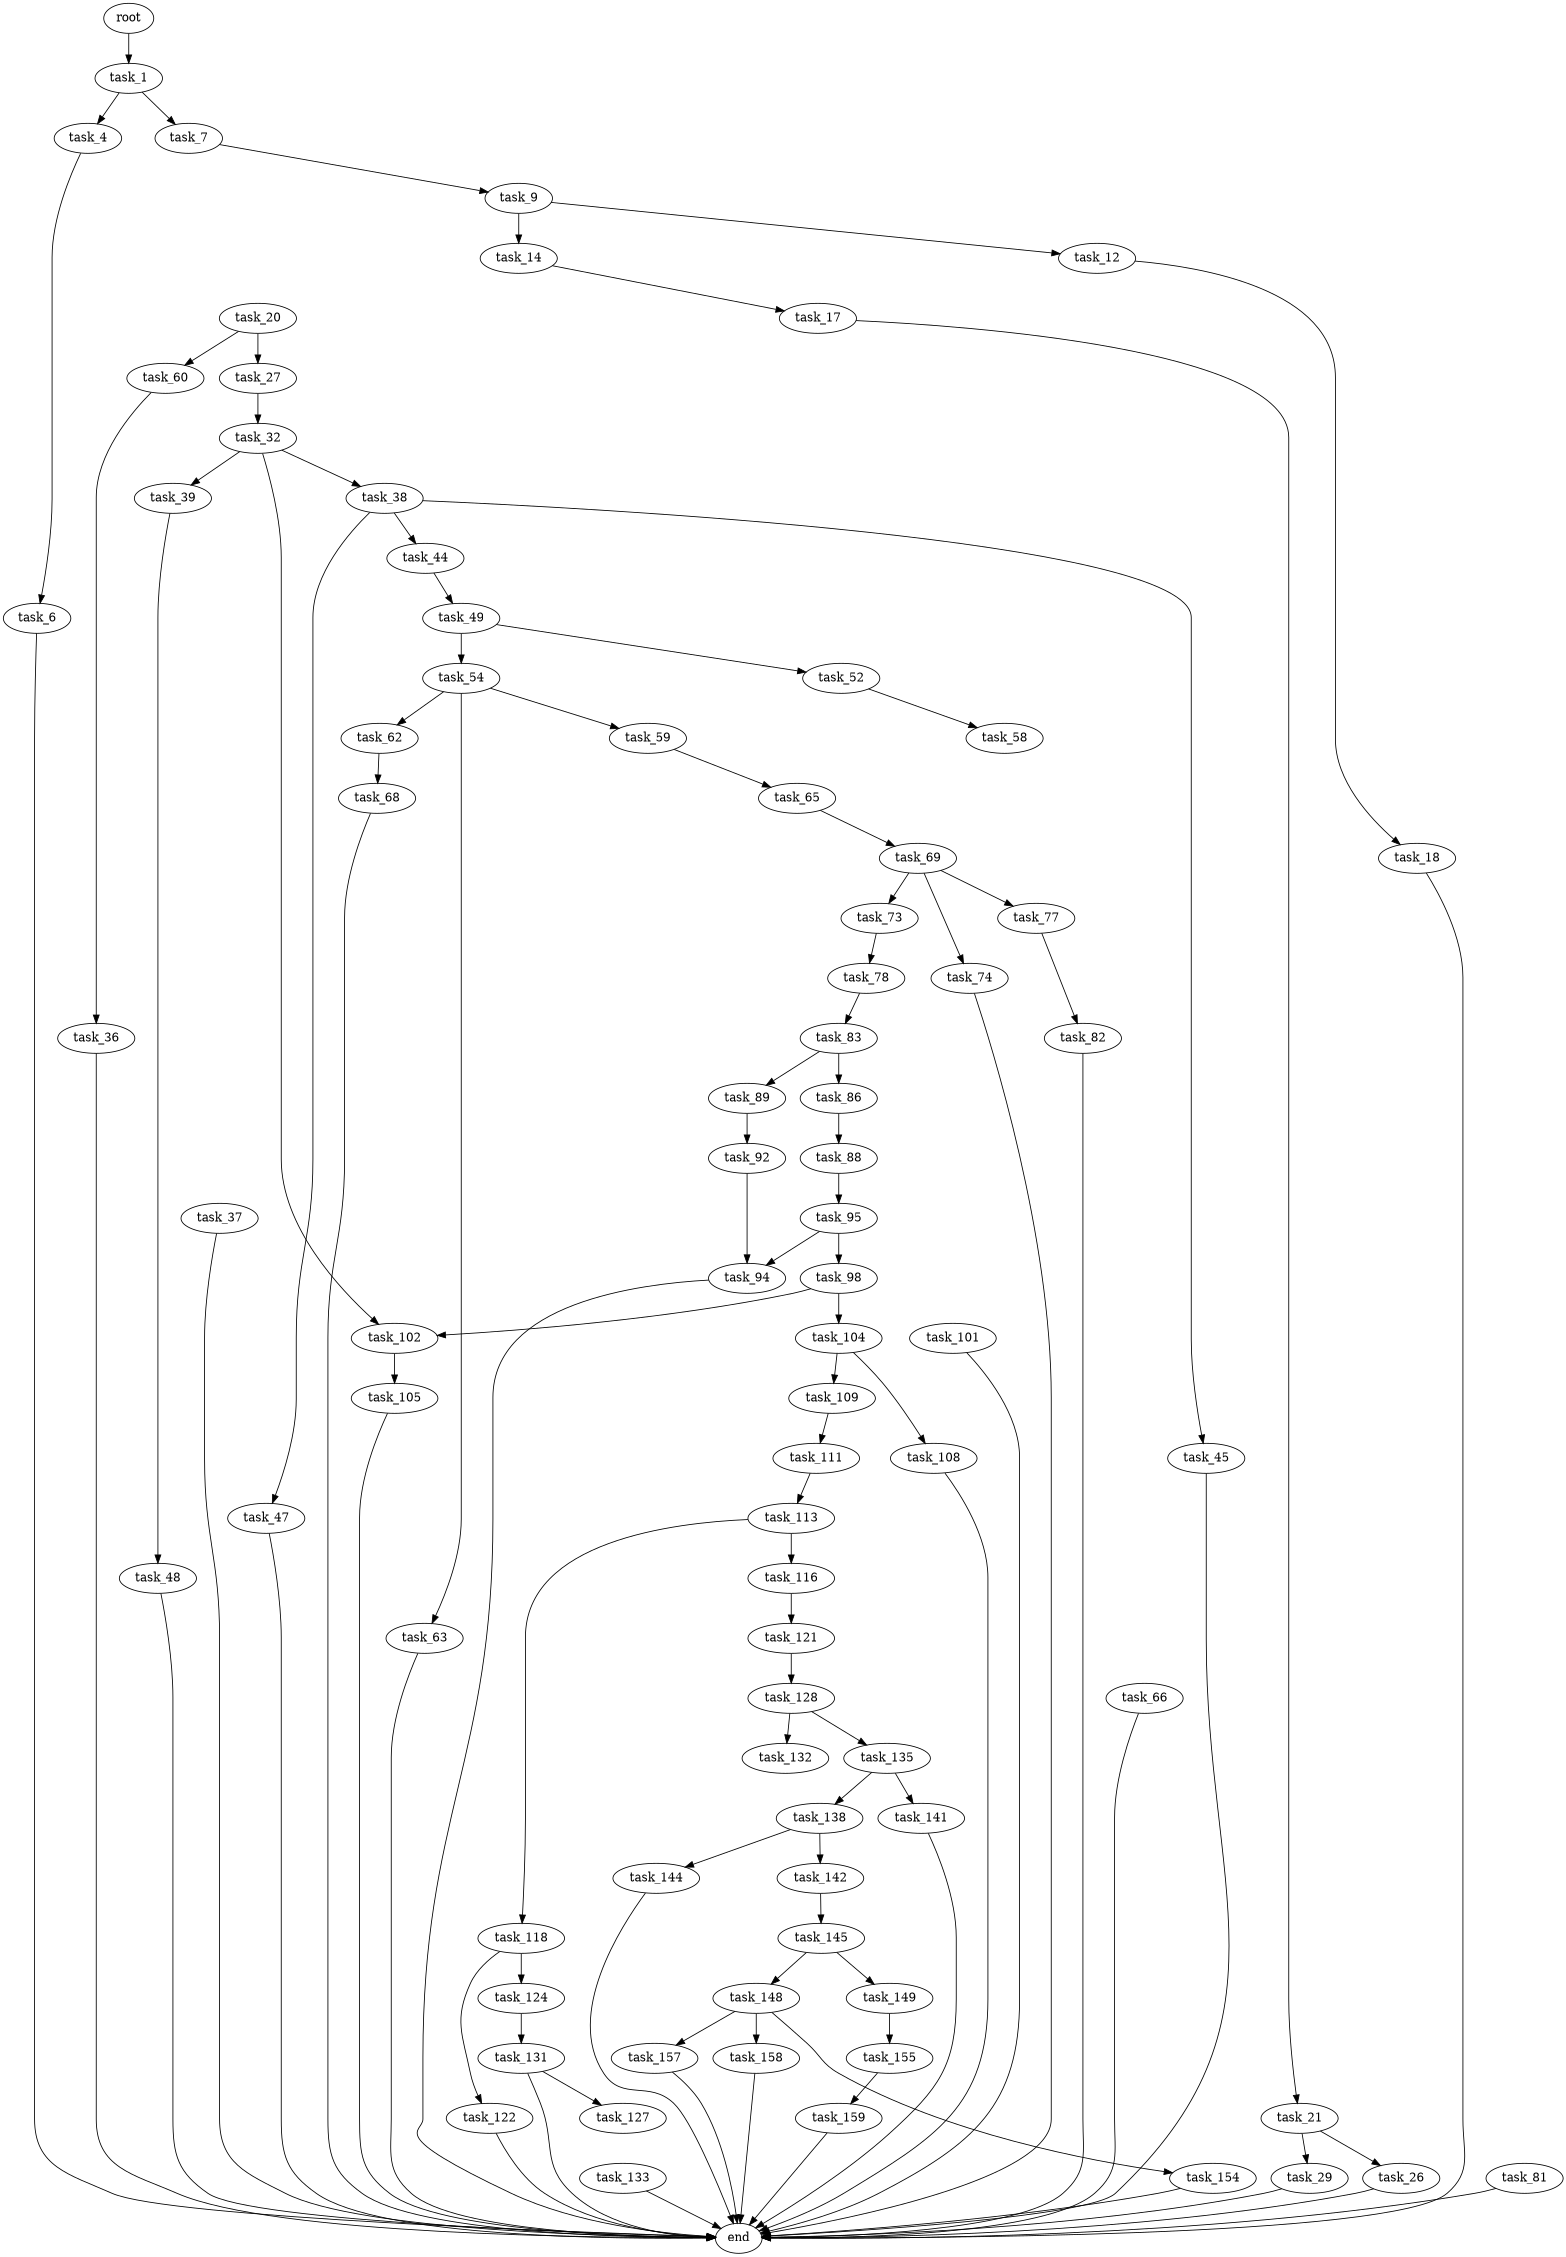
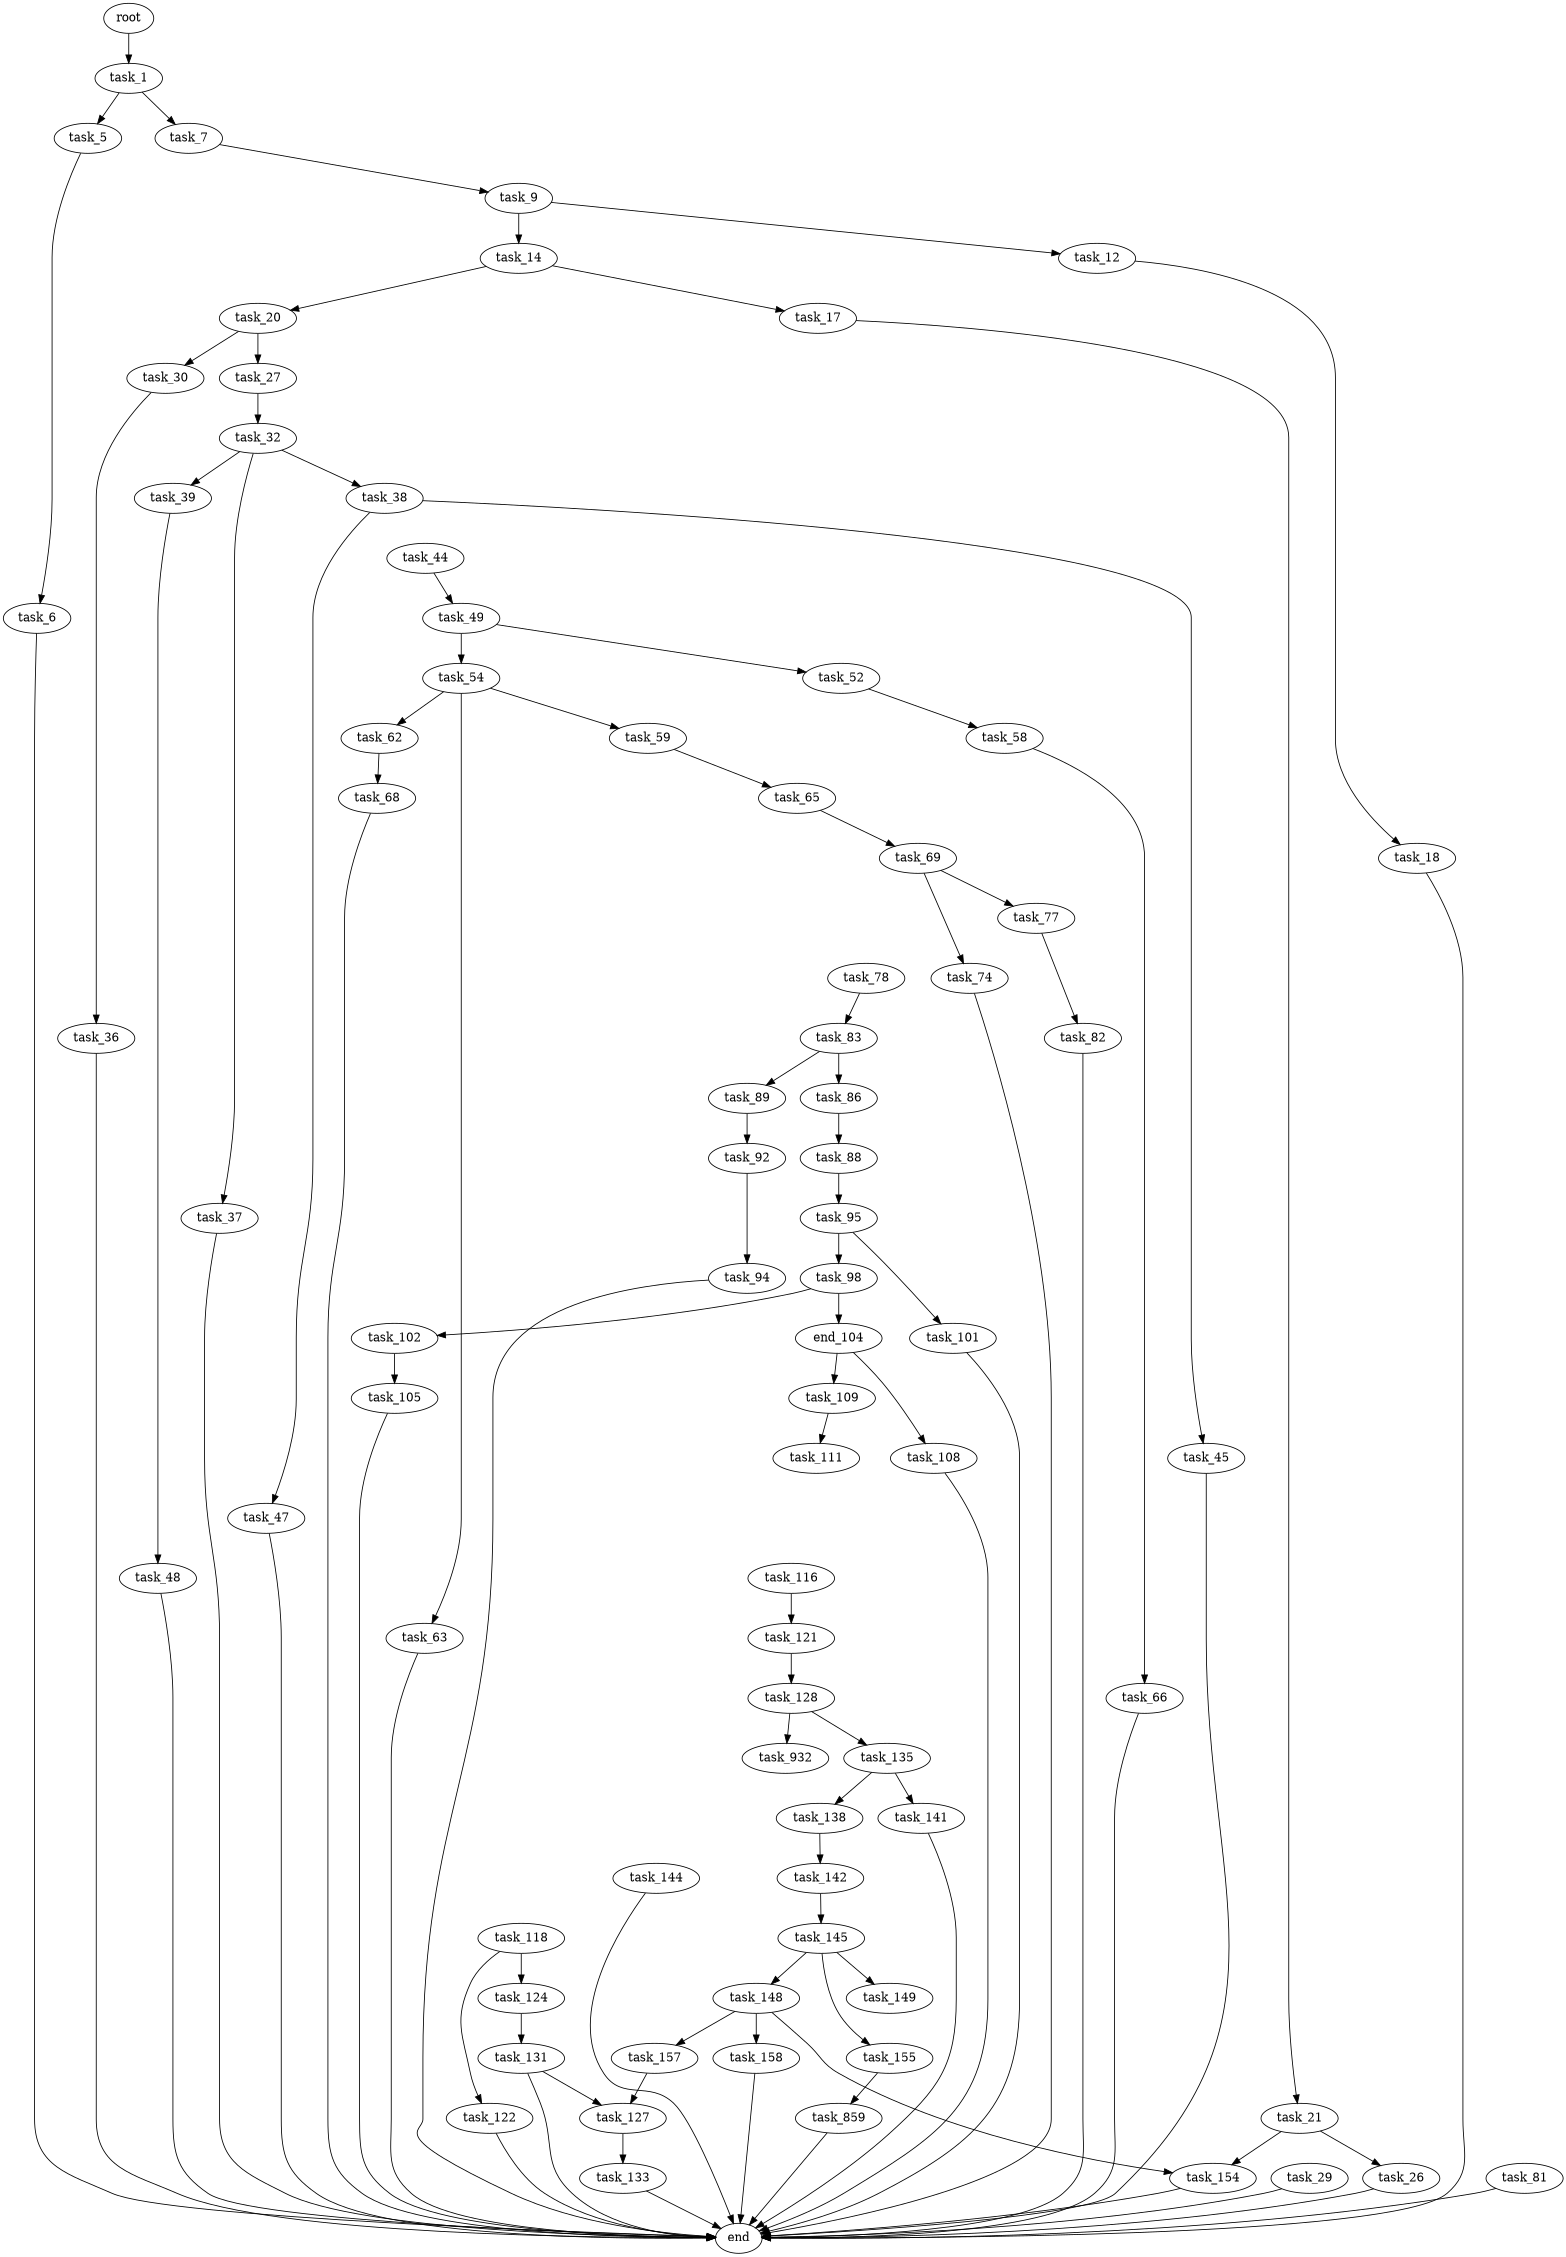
(88, 138) -> (88, 138)
none -> (392, 287)
(165, 378) -> (165, 378)
(403, 525) -> none
(281, 900) -> (235, 824)
(880, 918) -> none
none -> (1145, 1184)
(797, 1246) -> (895, 1274)
(839, 1338) -> (839, 1338)
(791, 1518) -> none
(785, 1758) -> (785, 1758)
(742, 1847) -> none
(890, 2024) -> (833, 2001)
(839, 2118) -> (839, 2118)
(717, 2137) -> (641, 2085)
none -> (623, 2144)
(1304, 2144) -> (1260, 2146)
